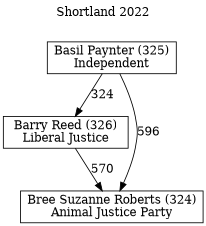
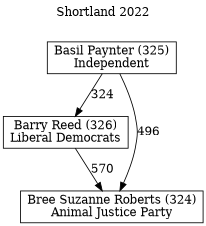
(66, 132) -> (66, 132)
(149, 132) -> (149, 132)
